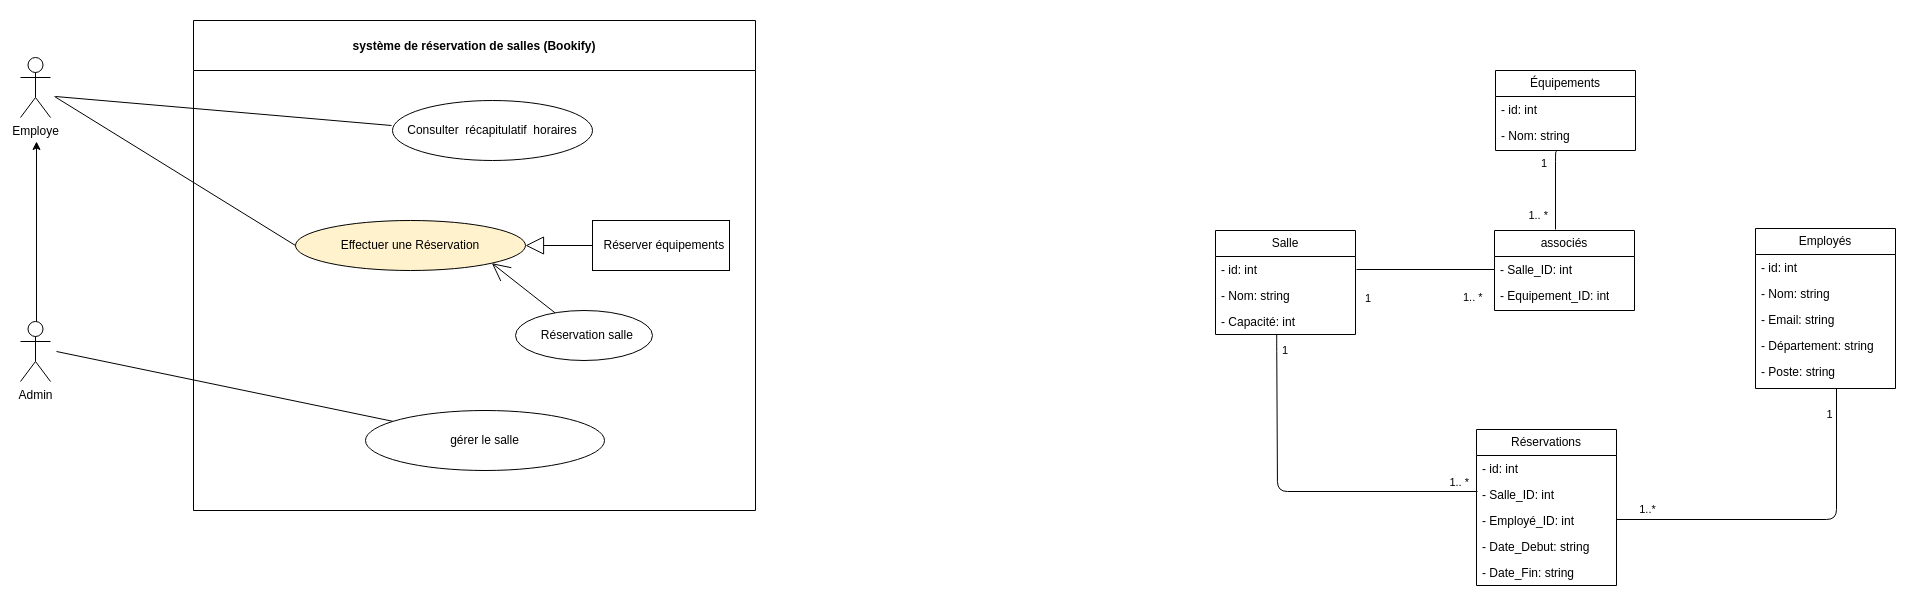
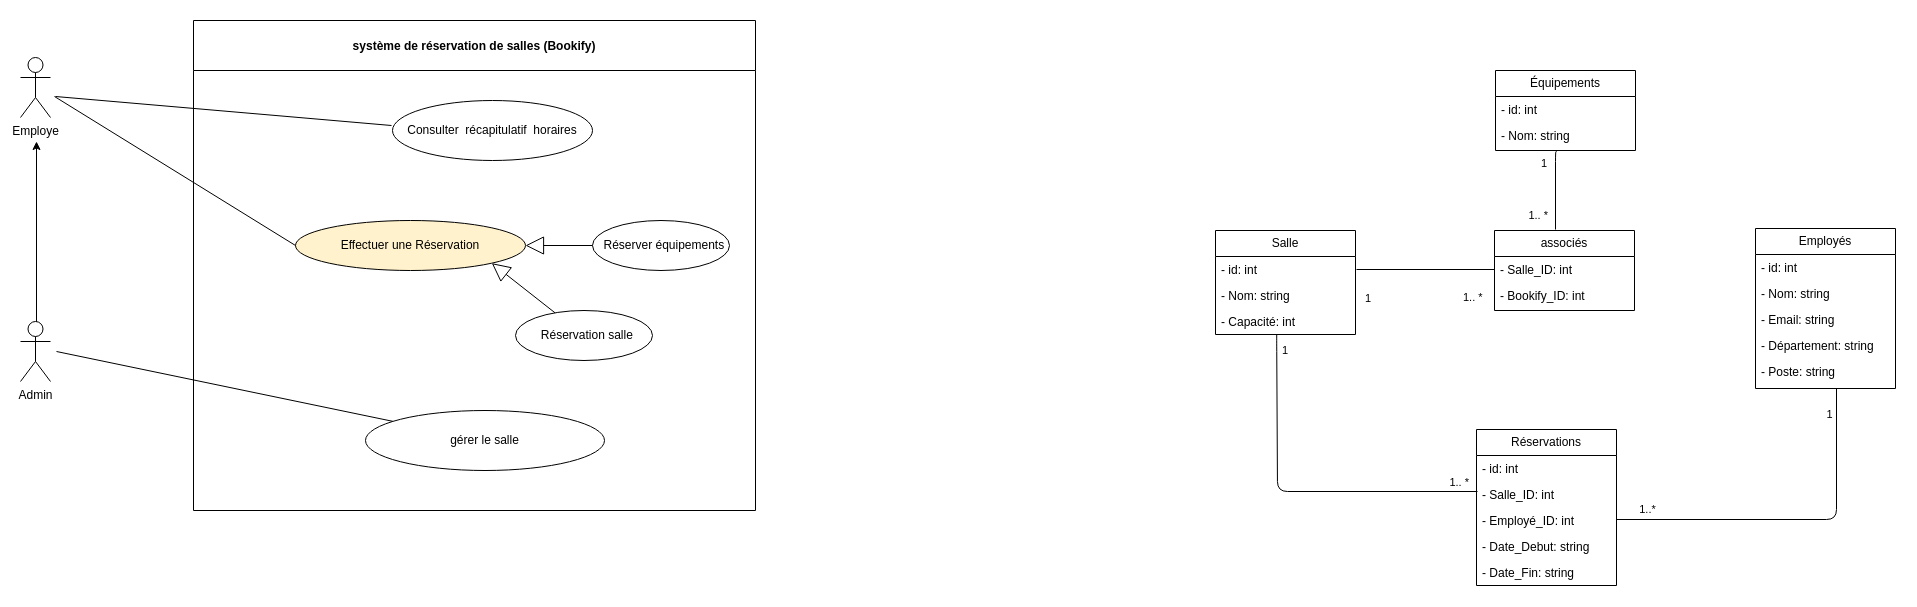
(661, 246) -> (661, 246)
(501, 270) -> (507, 275)
(1561, 297) -> (1551, 297)
